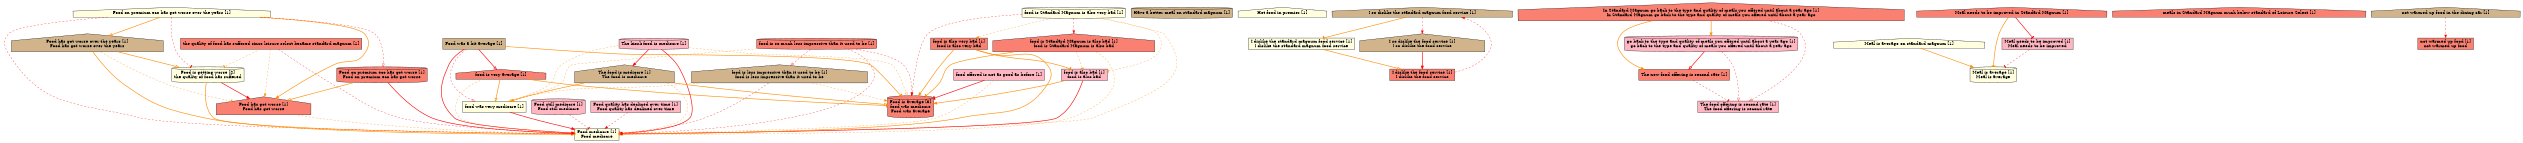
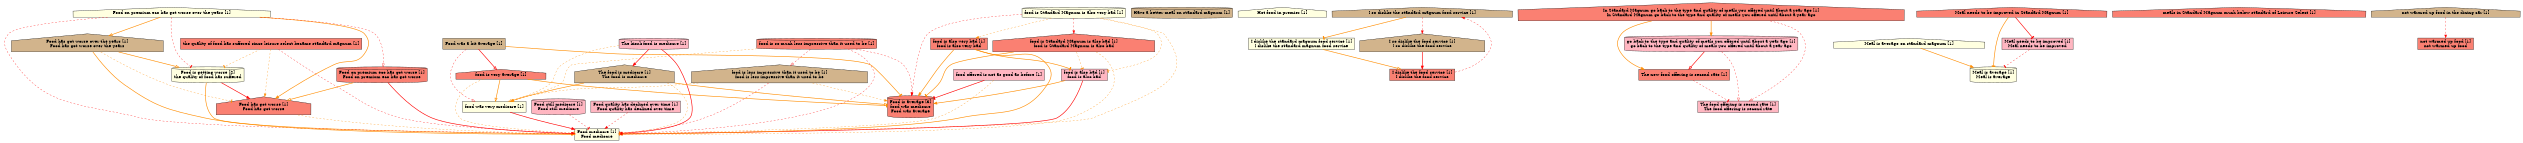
(812, 56) -> none
(458, 120) -> none
